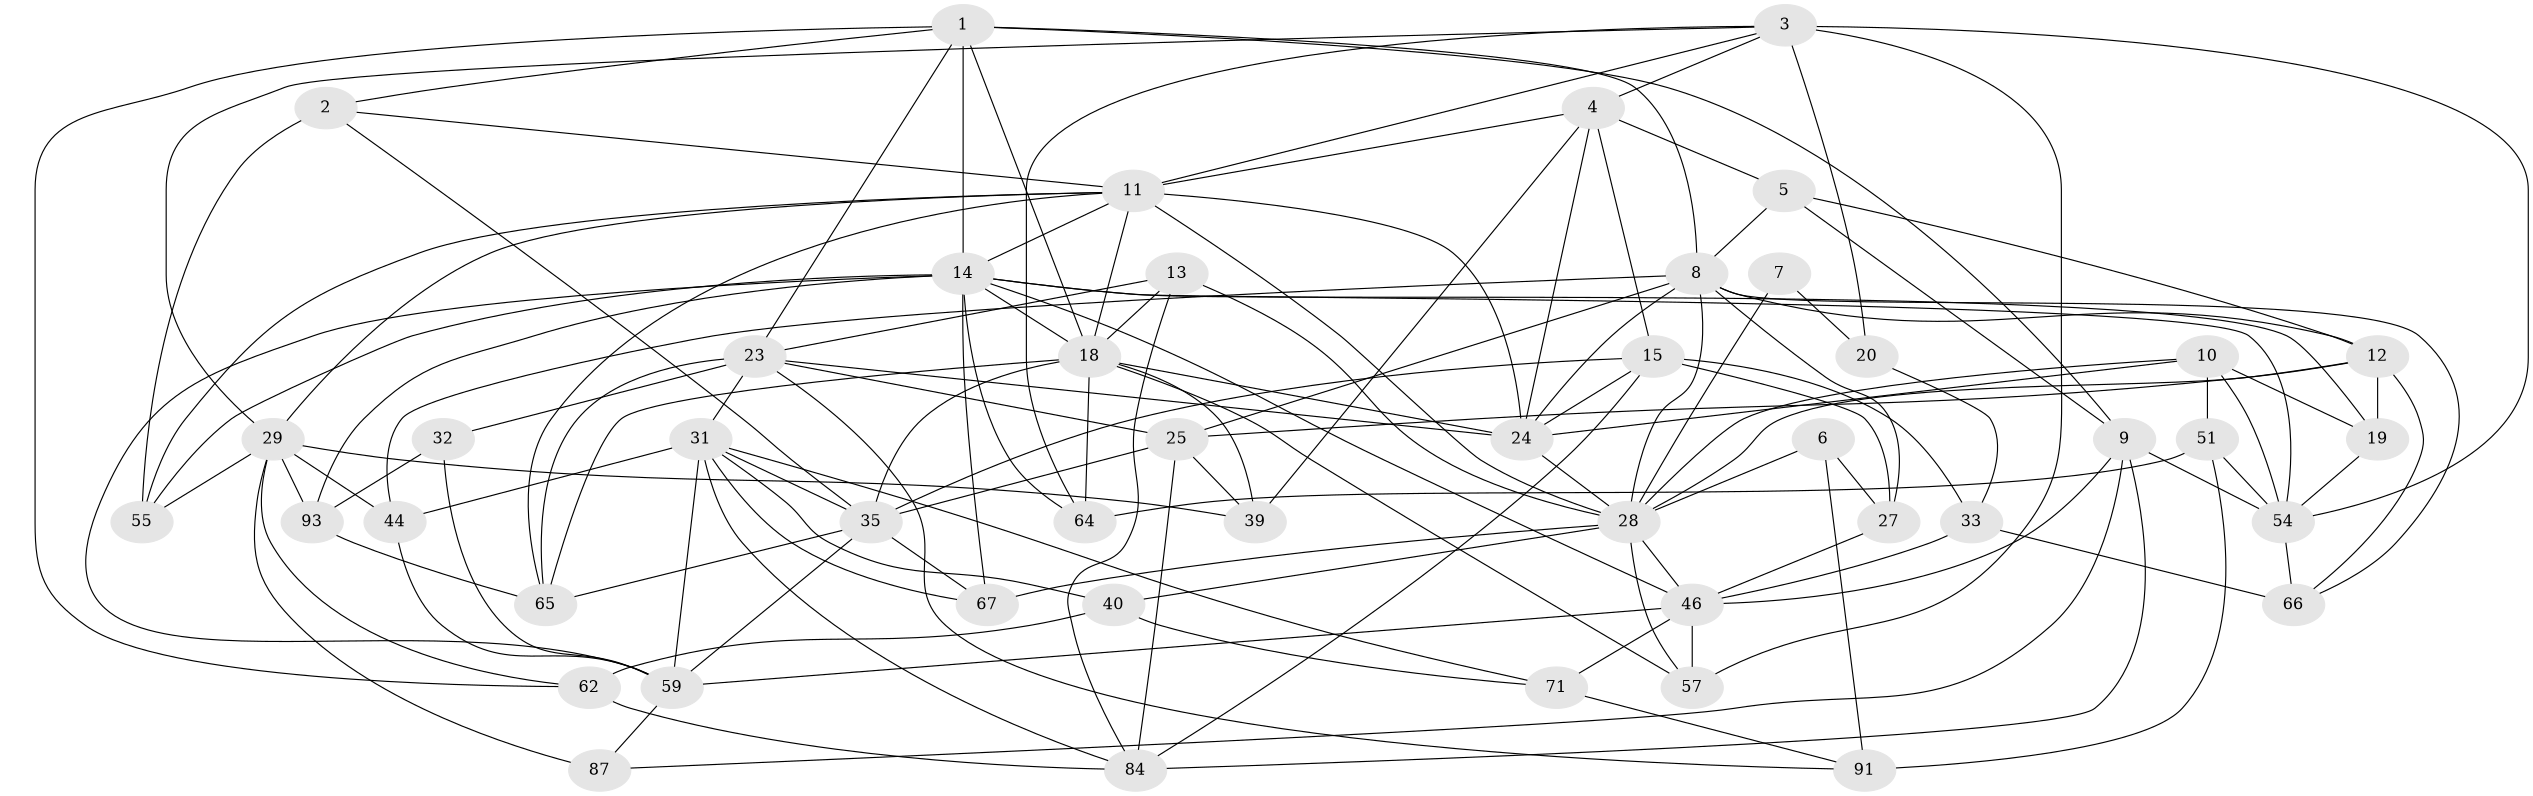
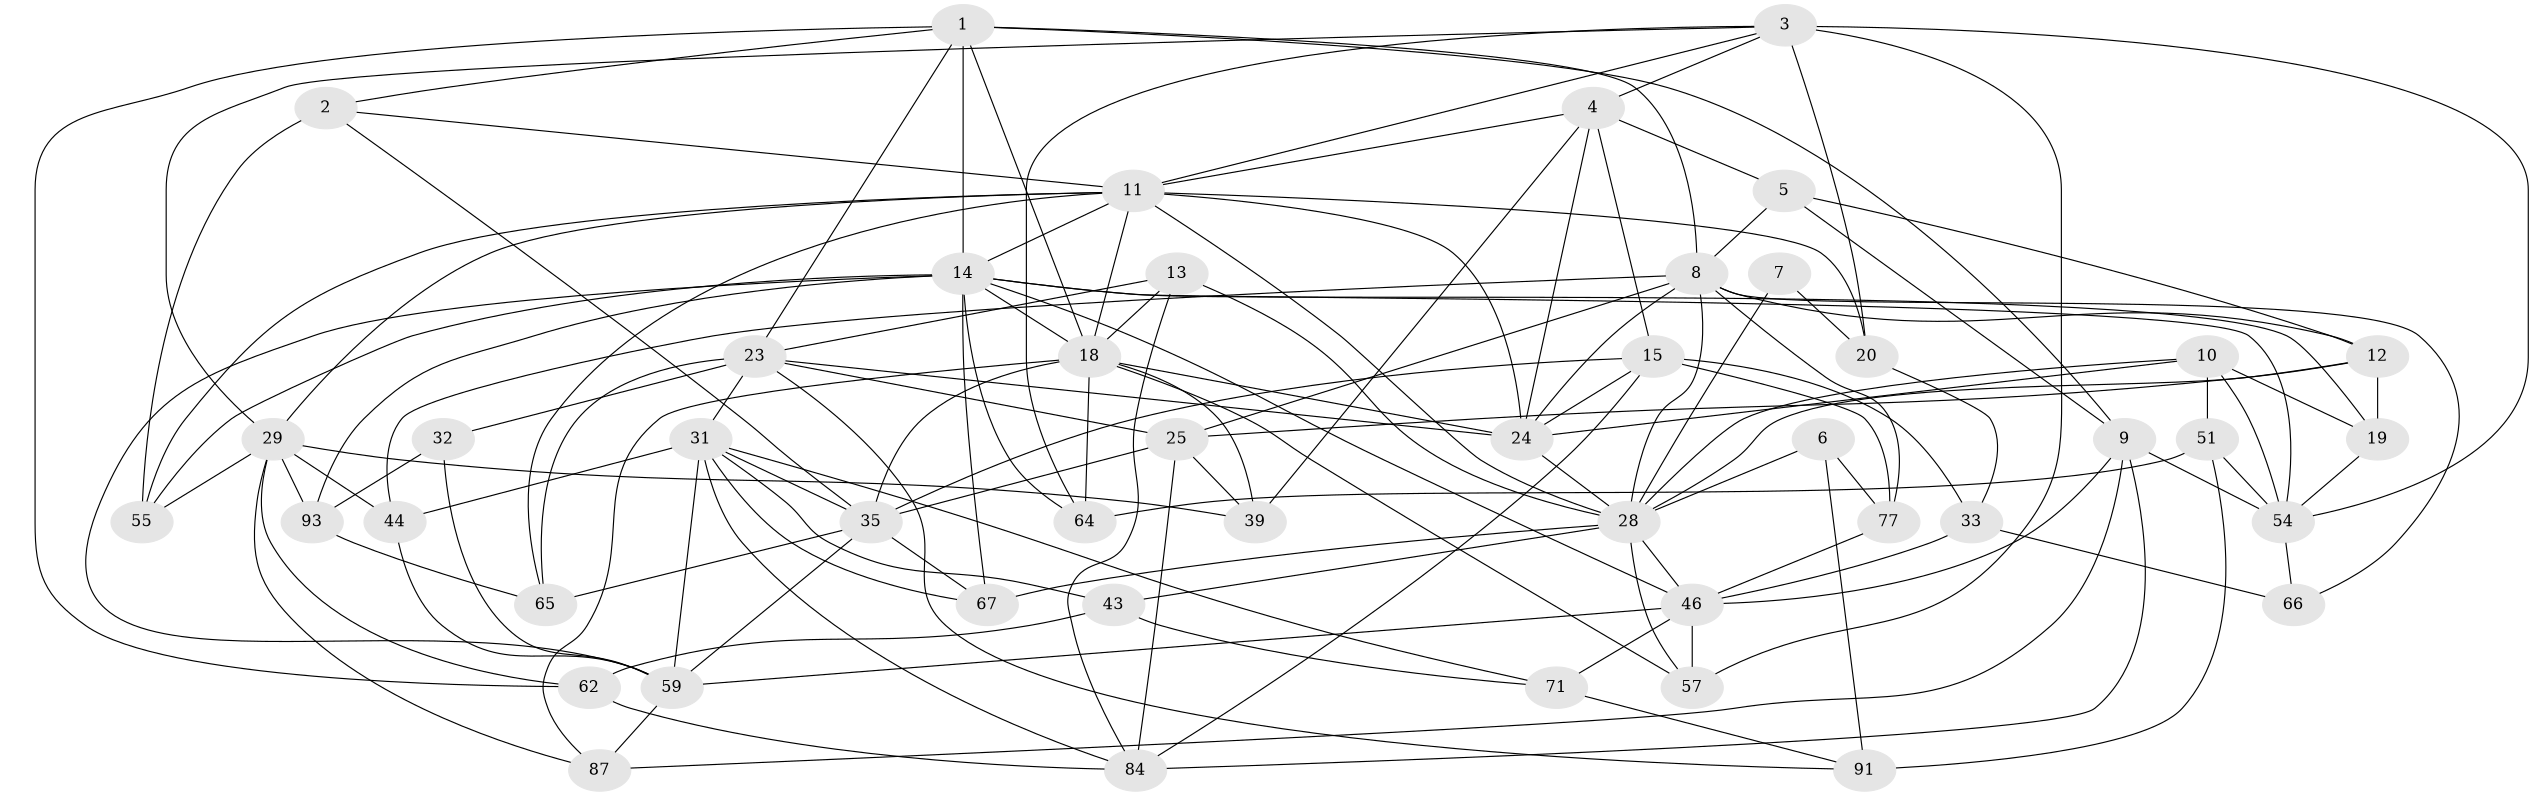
none -> (1542, 212)
(748, 390) -> (670, 414)
(2399, 499) -> none
(1889, 522) -> (1889, 522)
(1114, 605) -> (1114, 605)
